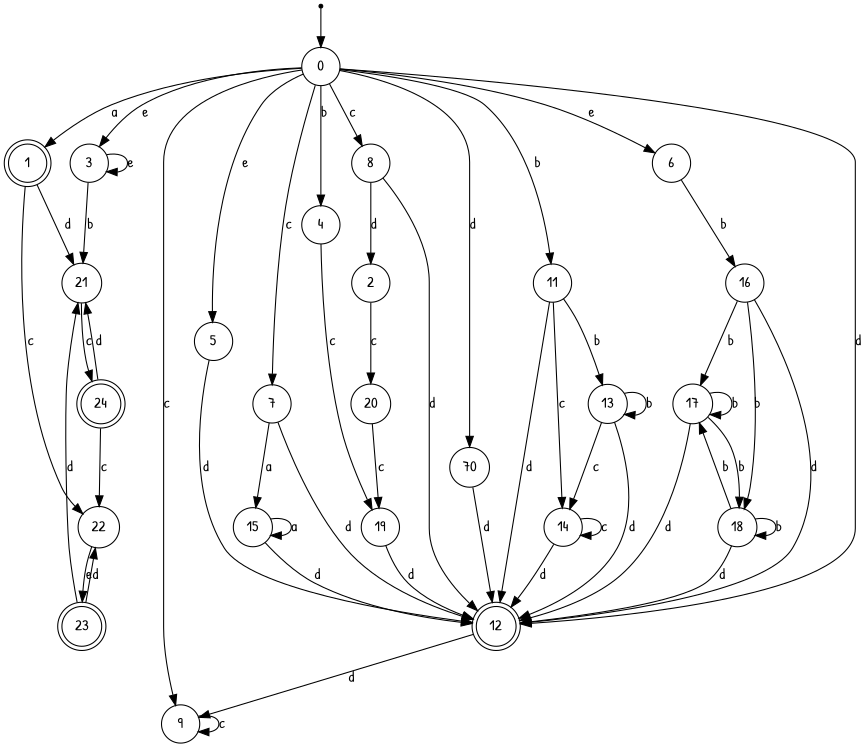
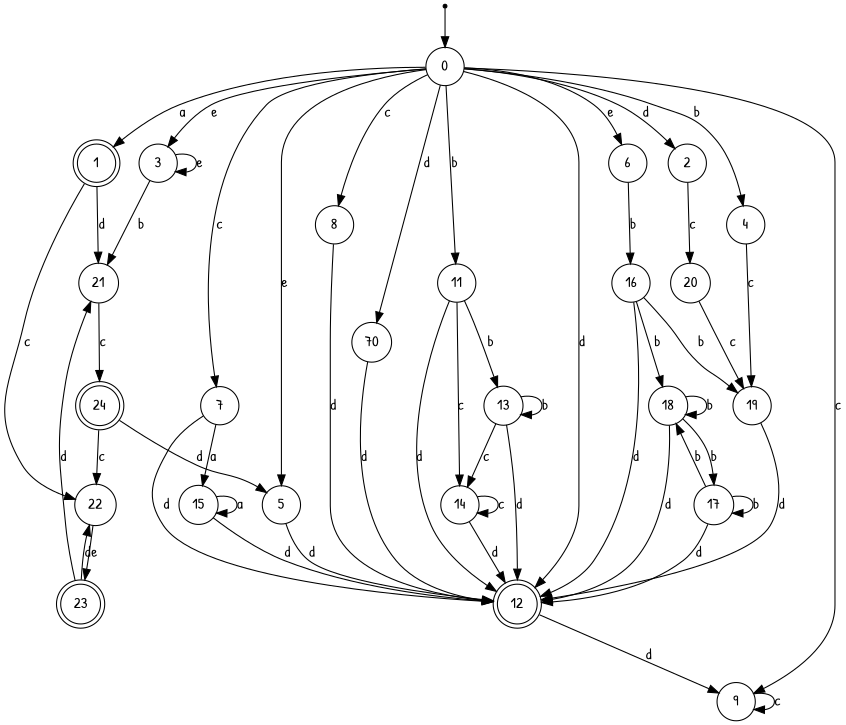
(371, 218) -> (593, 94)
(721, 338) -> (683, 345)
(93, 347) -> (186, 460)
